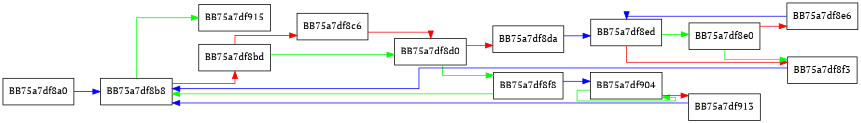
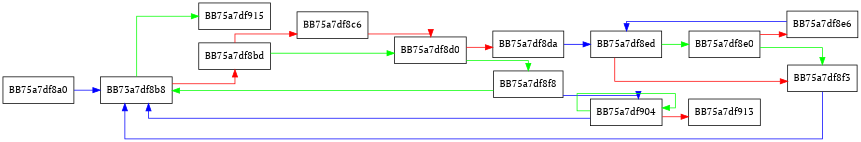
(434, 103) -> (366, 118)
